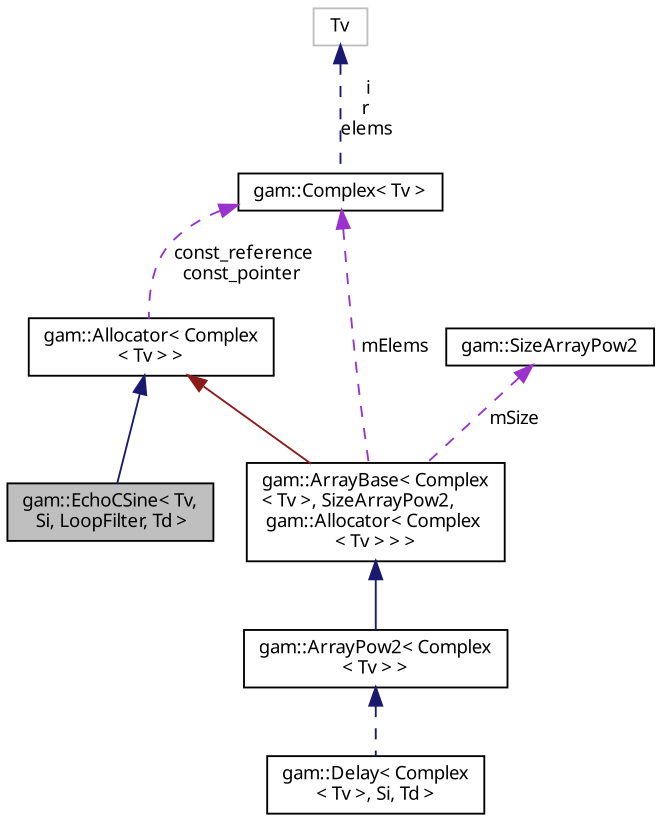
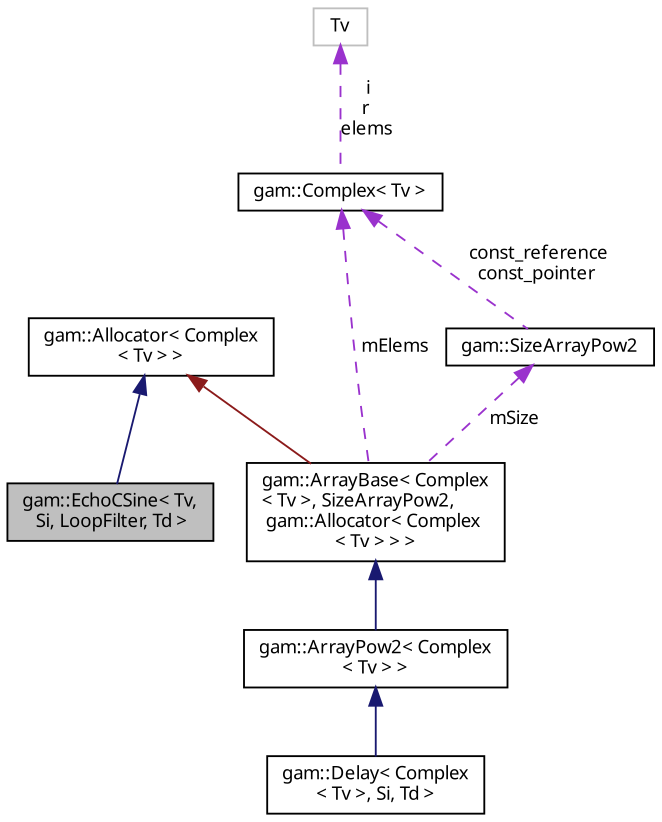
(340, 119) -> (340, 119)
(164, 251) -> (453, 275)
(376, 731) -> (376, 731)
